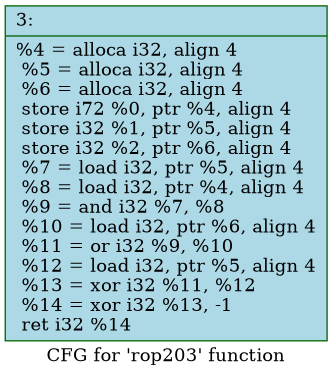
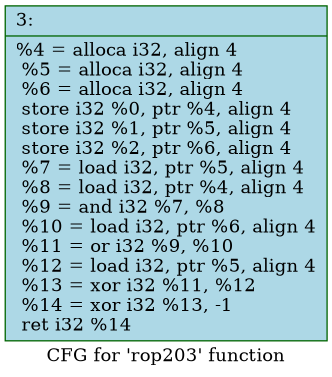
(154, 109) -> (154, 109)
